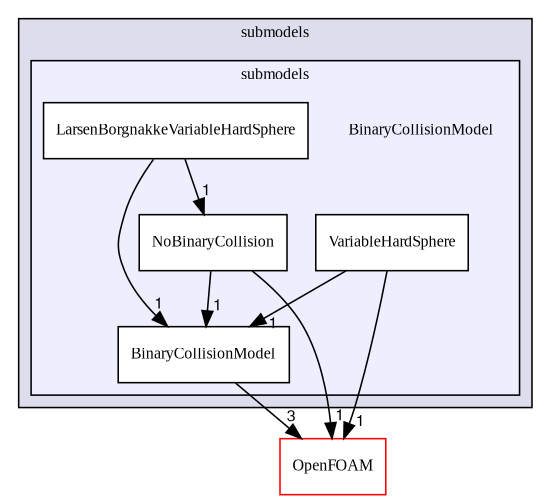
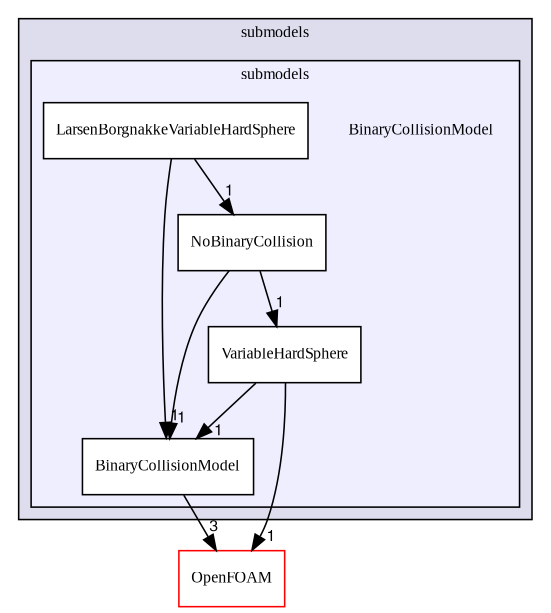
(309, 338) -> (266, 291)
